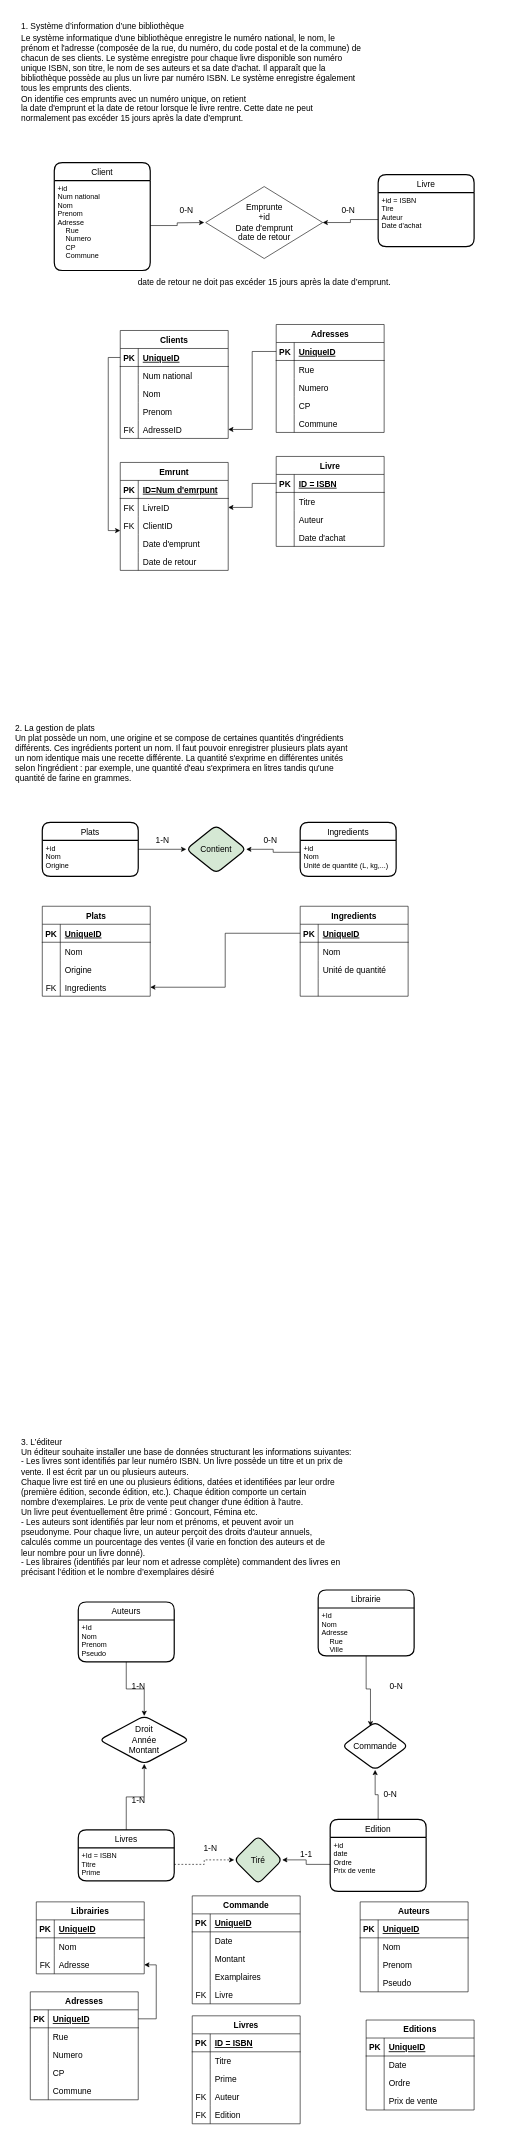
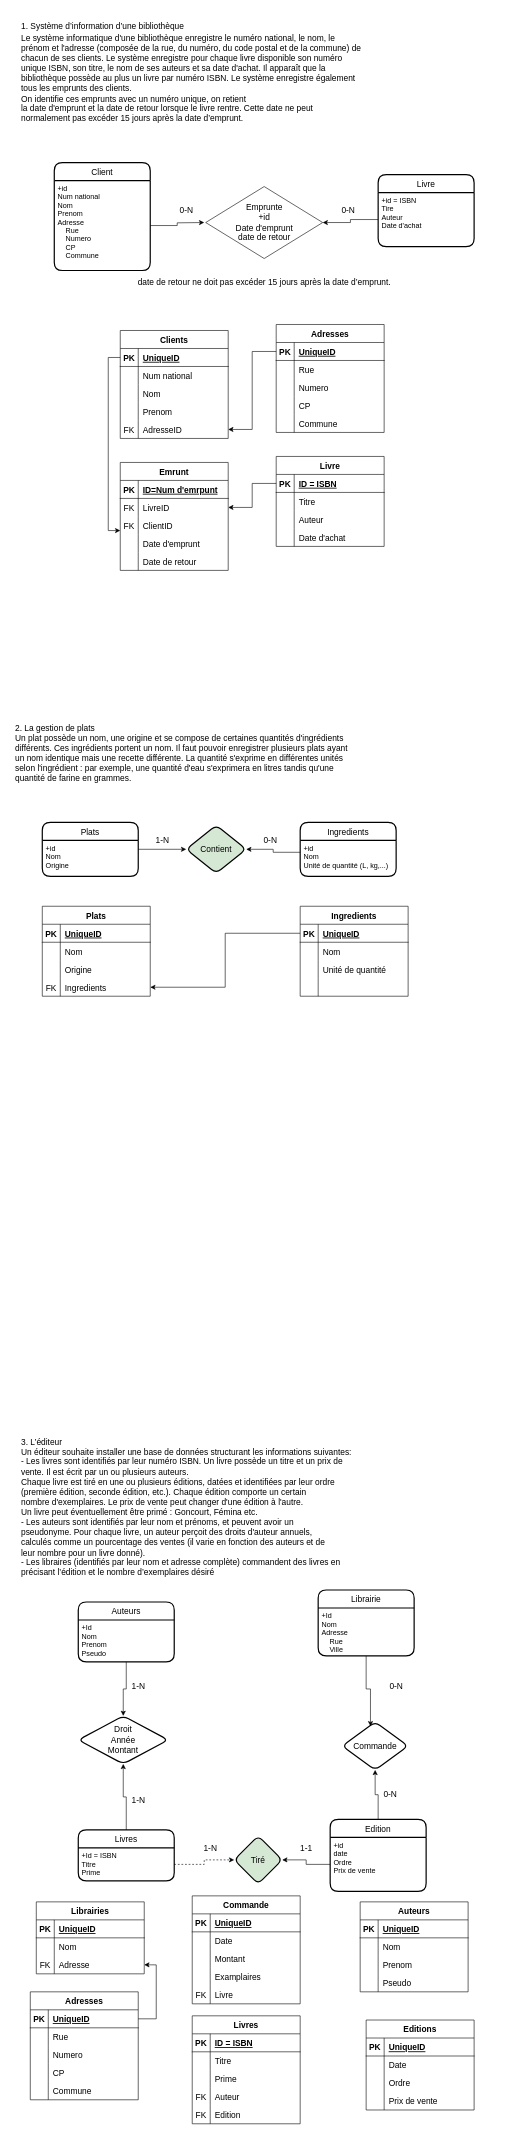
(144, 1740) -> (123, 1740)
(306, 1854) -> (306, 1848)
